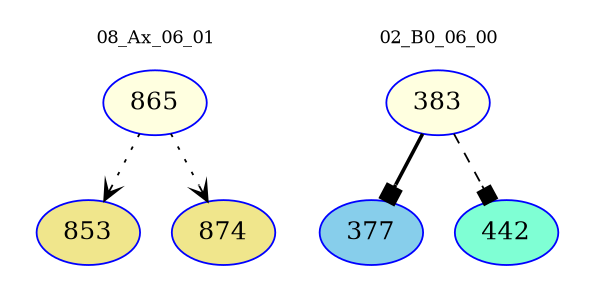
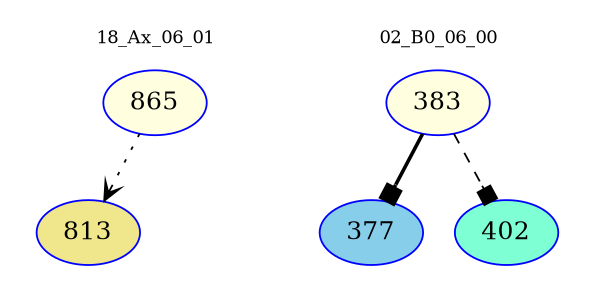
(156, 39) -> (156, 39)
(88, 233) -> (88, 233)
(224, 233) -> none
(507, 233) -> (507, 233)
